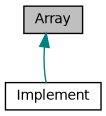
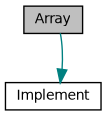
(44, 65) -> (62, 51)
